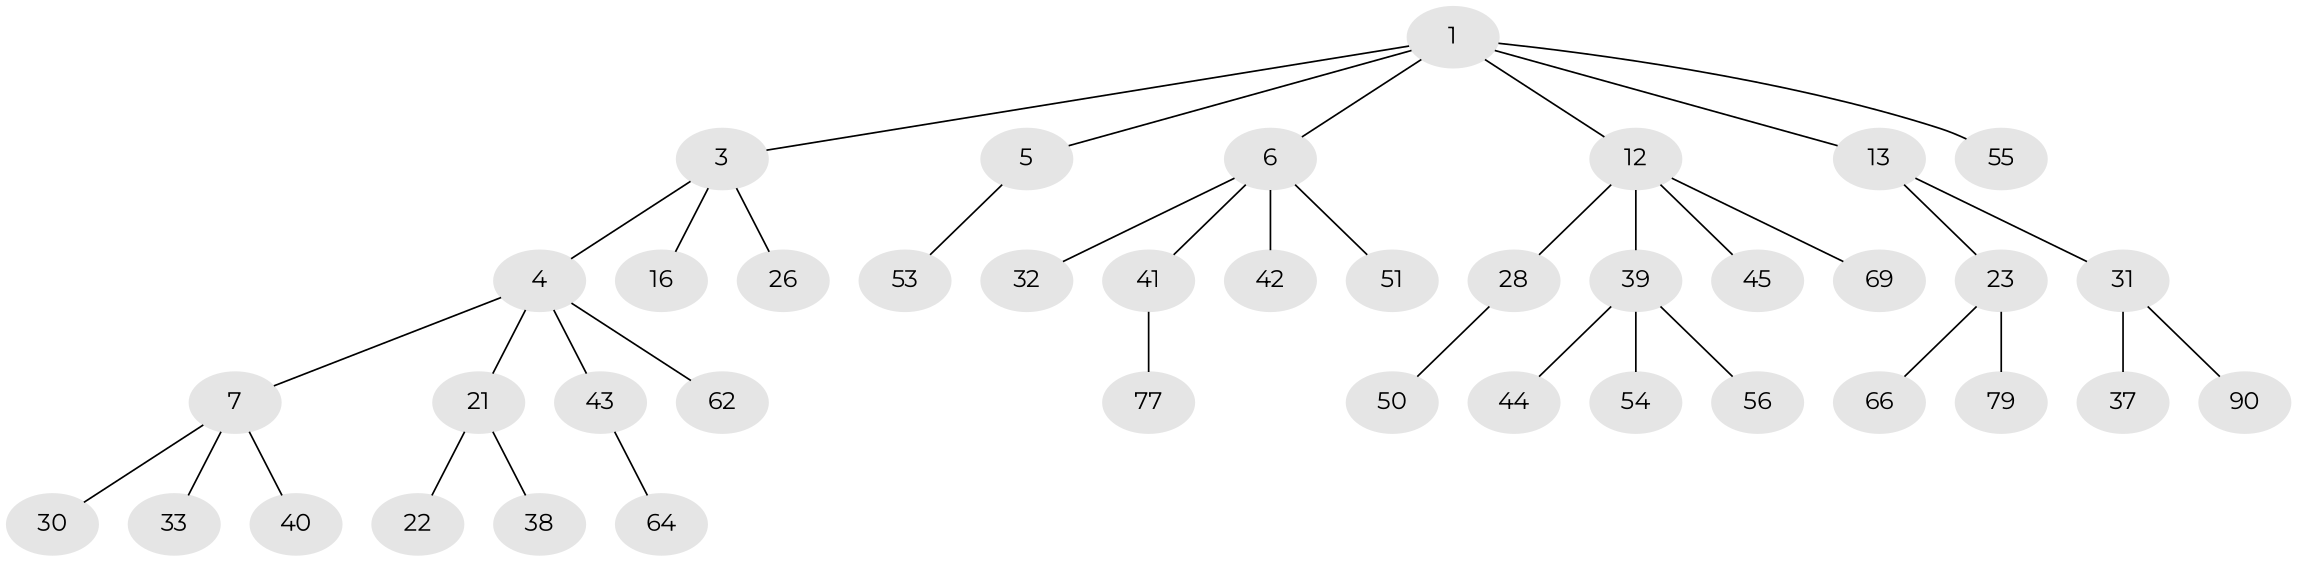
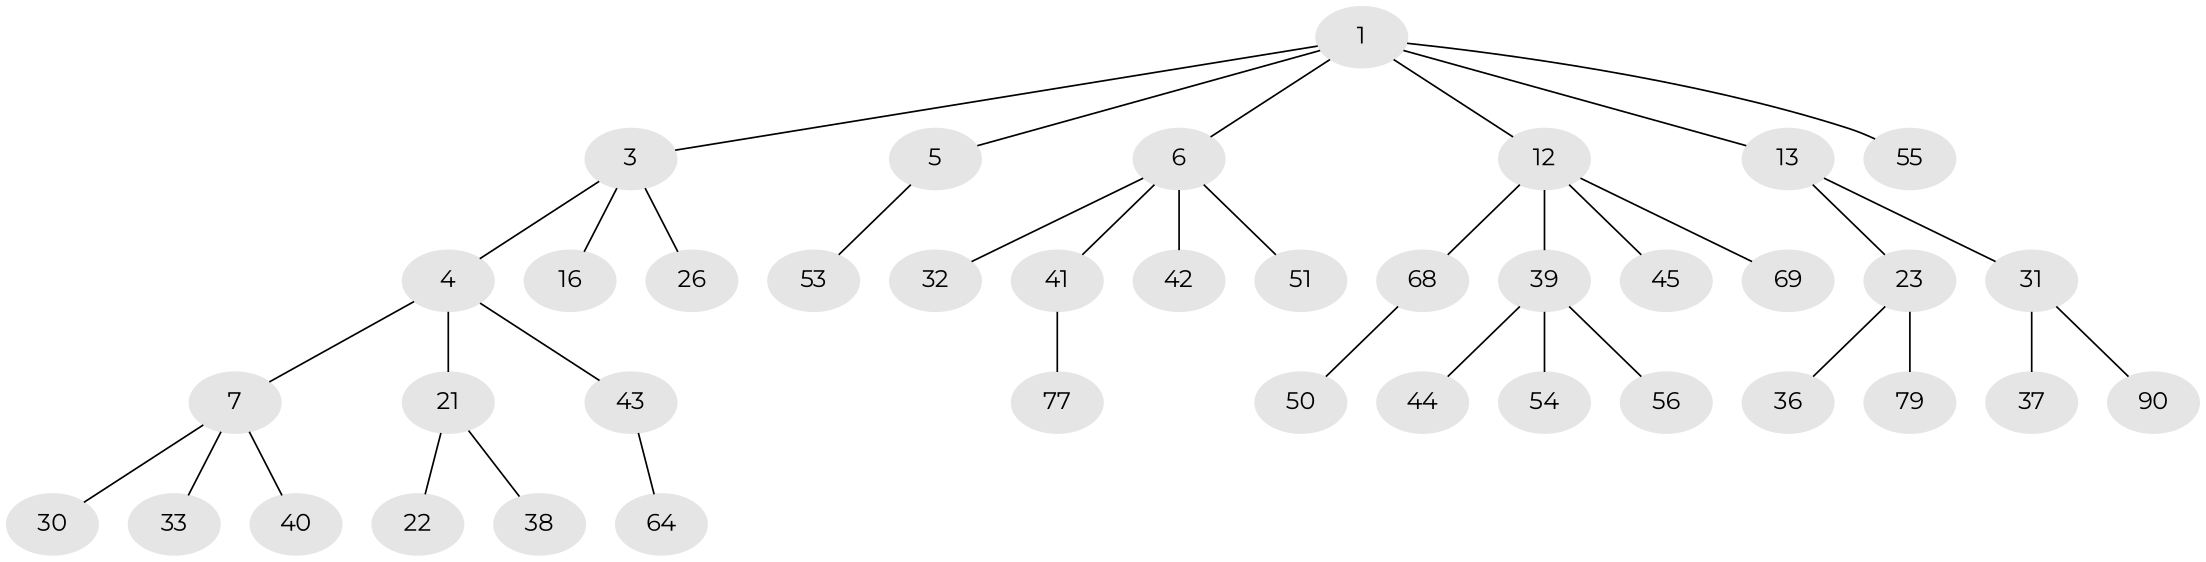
(1514, 281) -> (1423, 281)
(722, 403) -> none
(1879, 403) -> (1788, 403)
